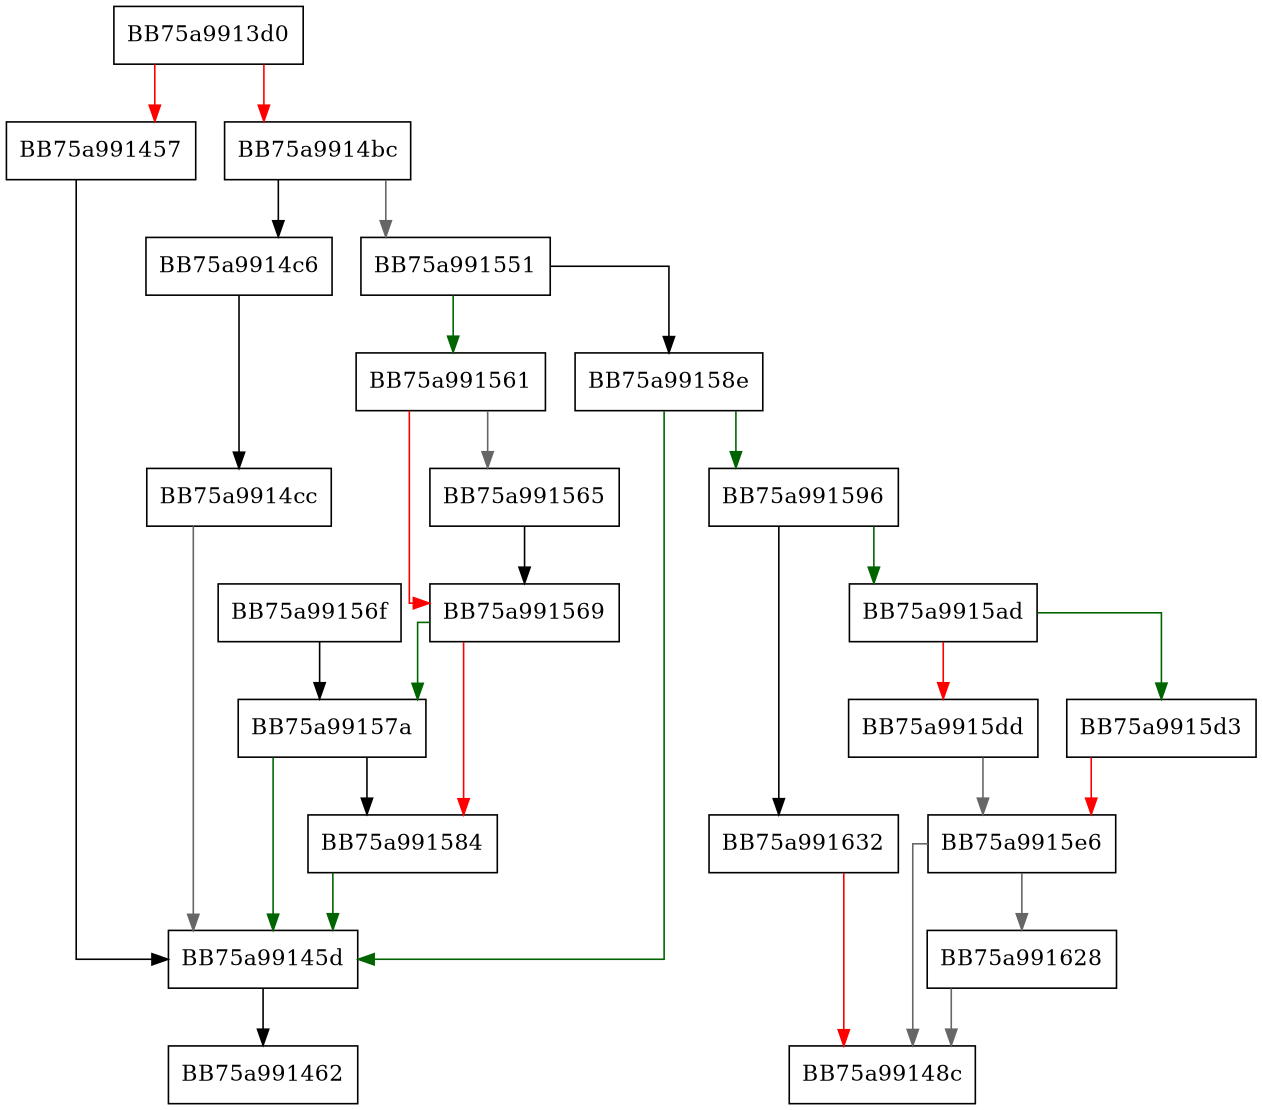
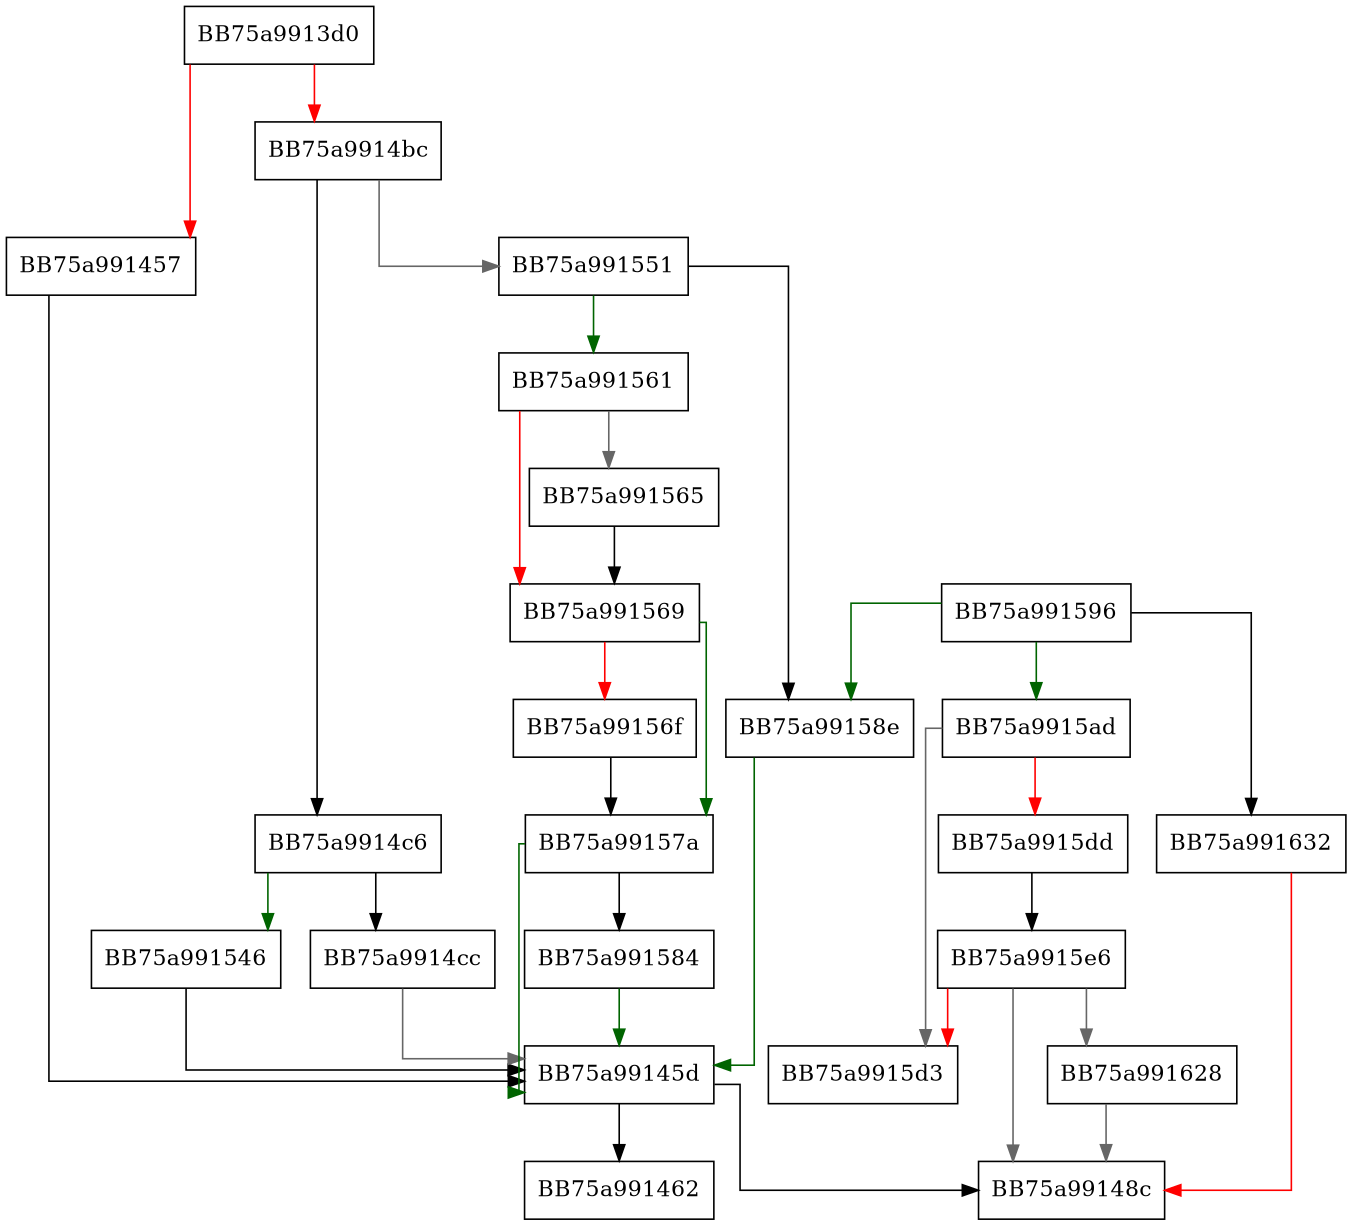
(736, 431) -> (856, 603)
(1135, 613) -> (926, 871)
(464, 720) -> (605, 662)
(983, 778) -> (1032, 893)
(1091, 778) -> (948, 1009)
none -> (186, 959)
none -> (785, 1190)
